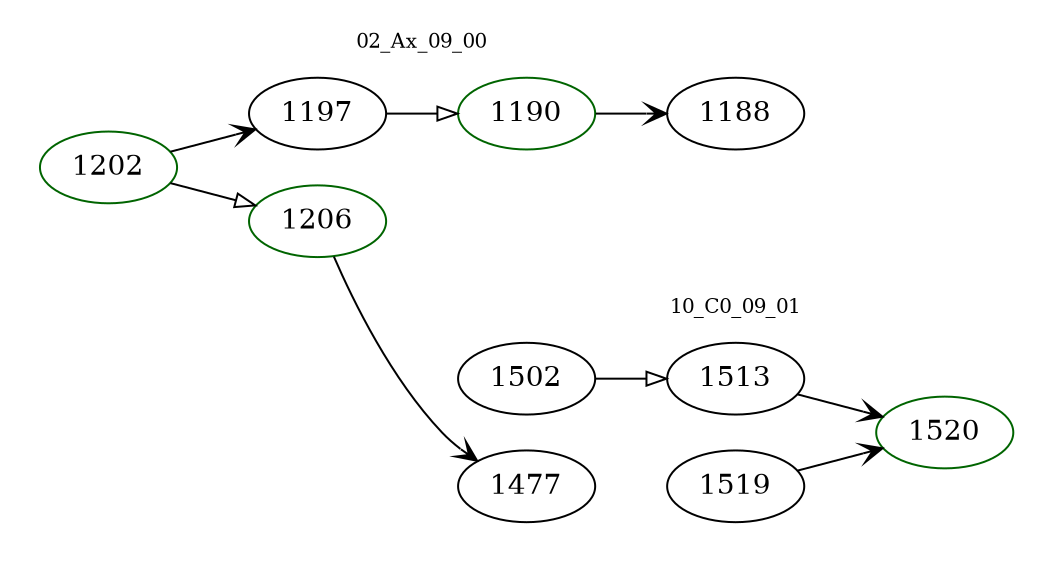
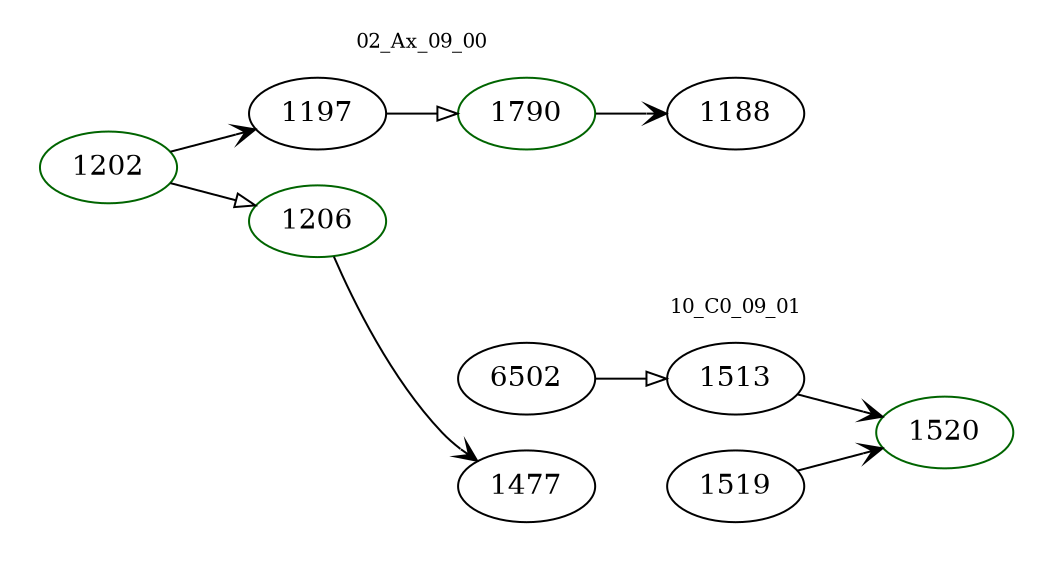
(527, 114) -> (527, 114)
(527, 379) -> (527, 379)
